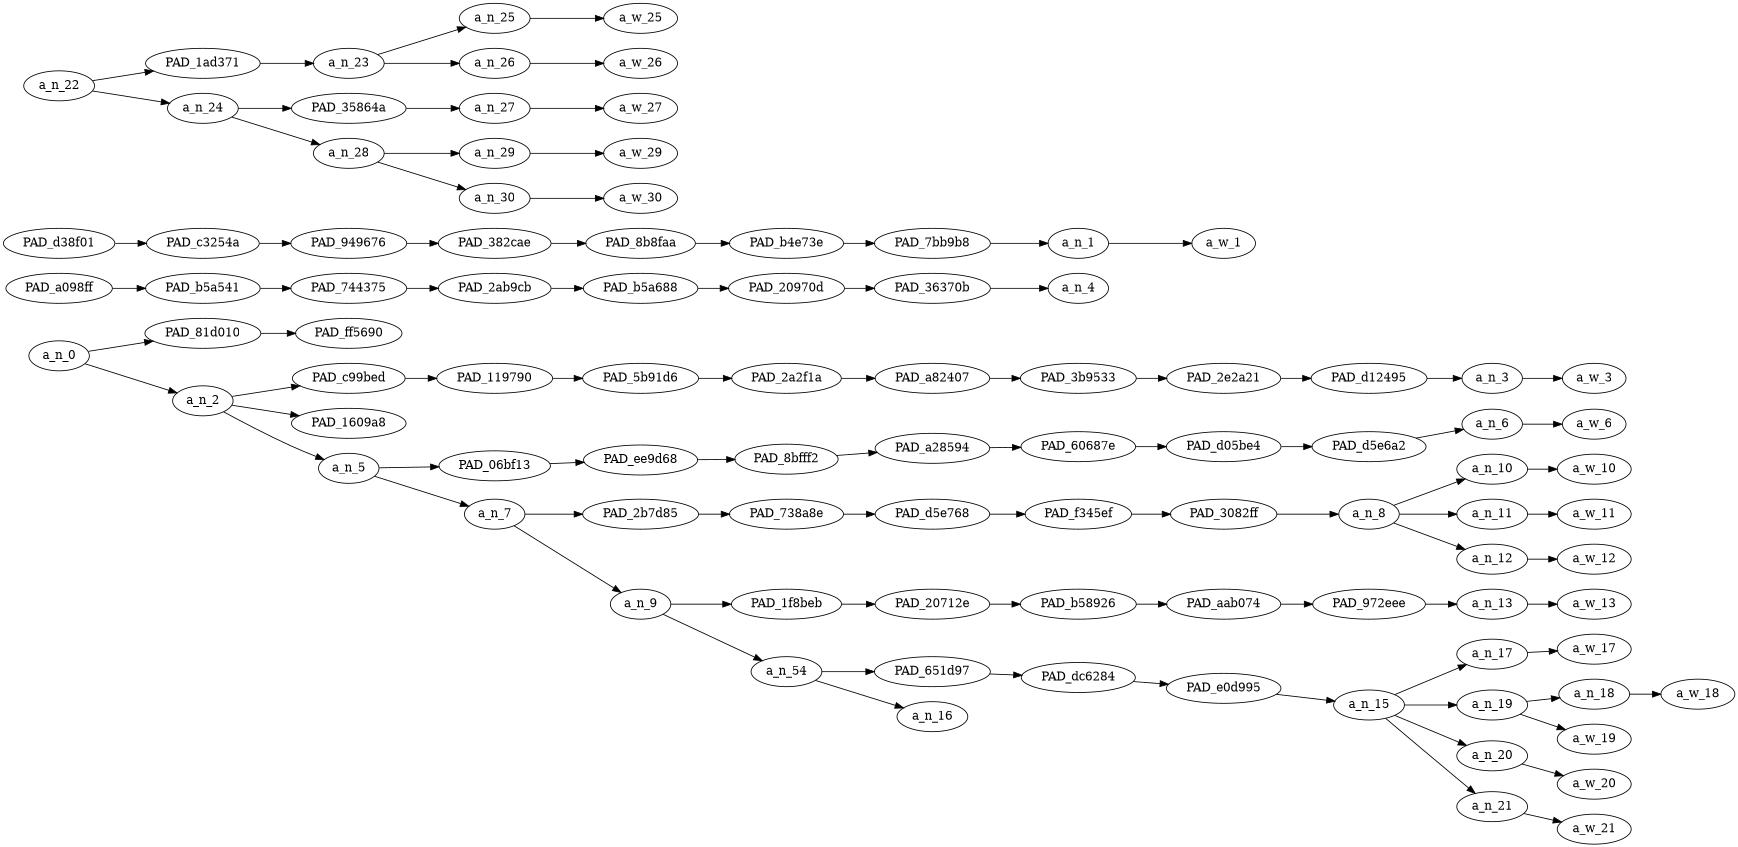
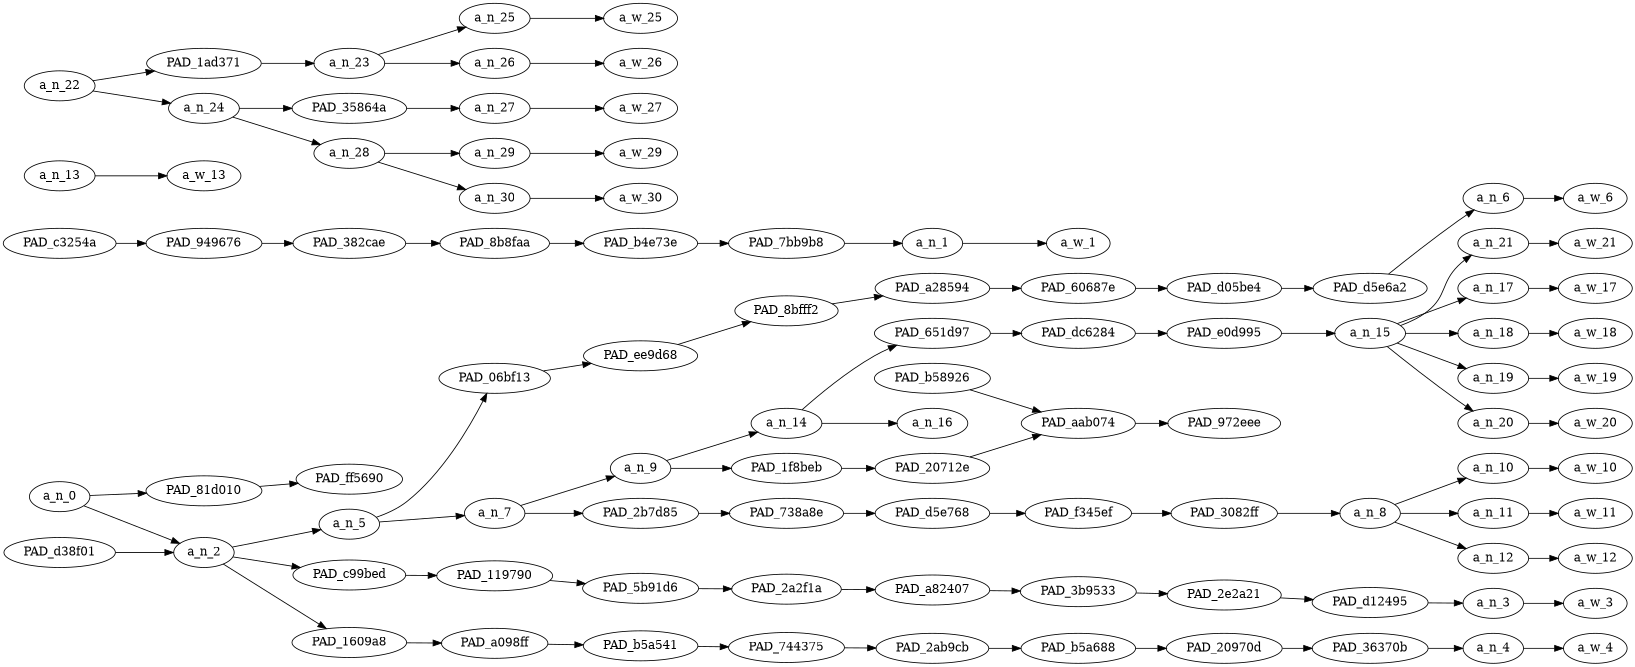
(127, 243) -> (140, 552)
(1001, 604) -> (1001, 447)
(1437, 604) -> none
none -> (420, 643)
none -> (1595, 648)
(786, 672) -> (786, 423)
(1539, 700) -> (1427, 333)
